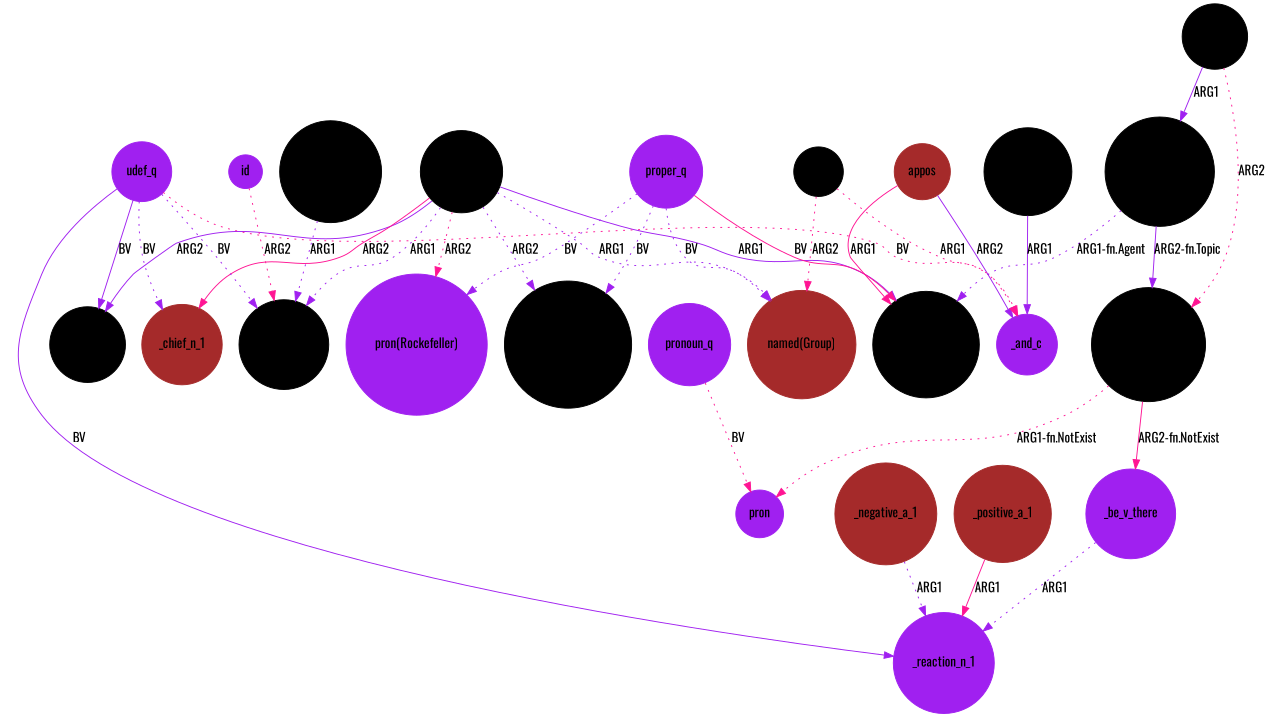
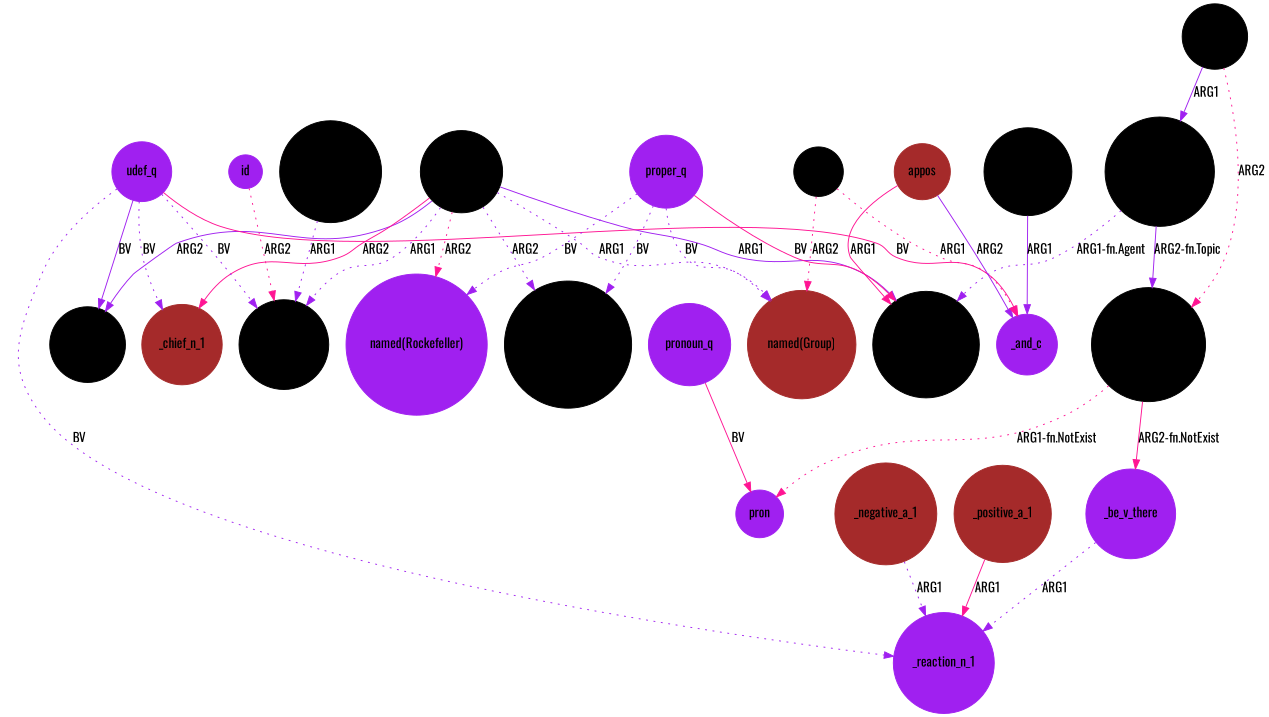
(596, 232) -> (596, 232)
(417, 345) -> (417, 345)
(726, 433) -> (726, 433)
(318, 549) -> (318, 549)
